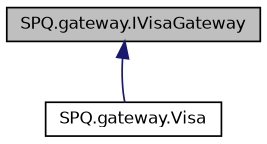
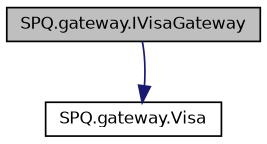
(122, 80) -> (145, 64)
